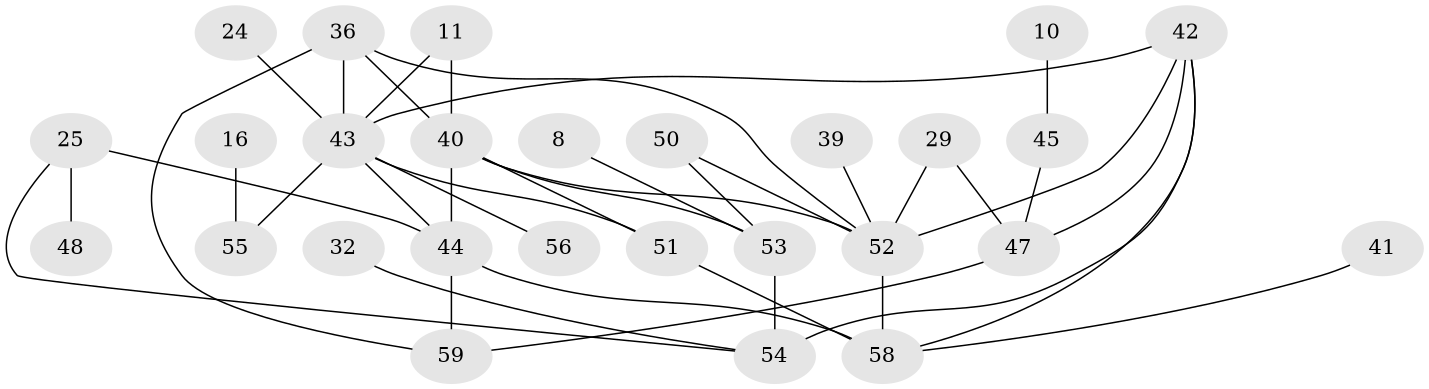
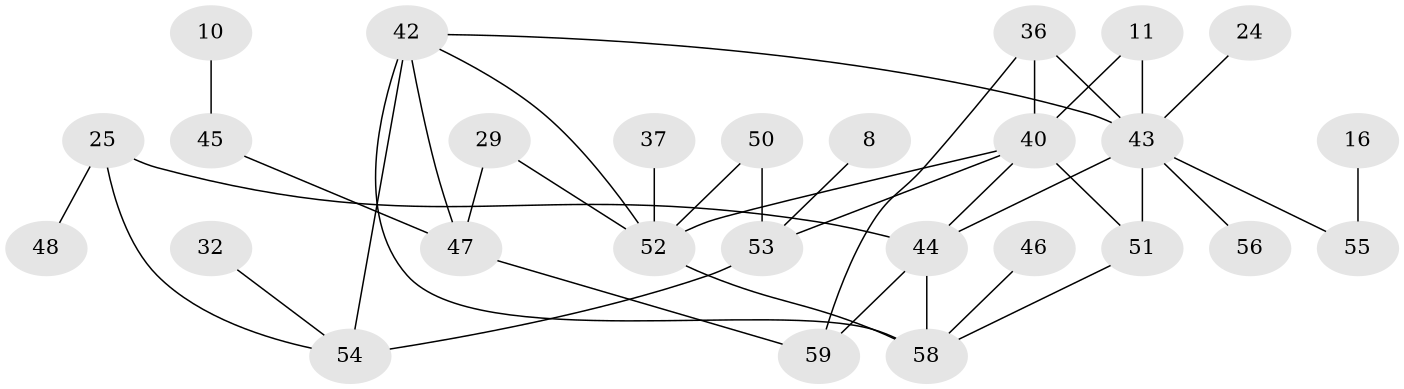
(650, 88) -> none
(832, 141) -> (654, 141)
(1383, 249) -> (1035, 249)
